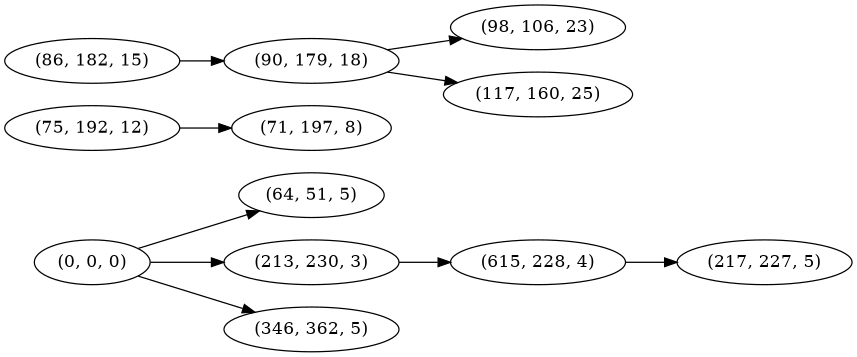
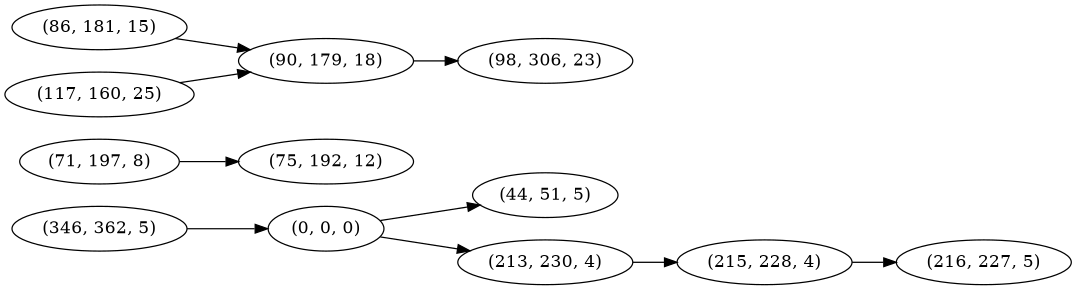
(538, 27) -> (545, 61)
(92, 61) -> (99, 27)
(416, 76) -> (209, 78)
(199, 128) -> (203, 162)
(311, 195) -> (545, 195)
(311, 262) -> (545, 262)
(538, 262) -> (765, 262)
(765, 262) -> (984, 262)
(191, 292) -> (221, 229)
